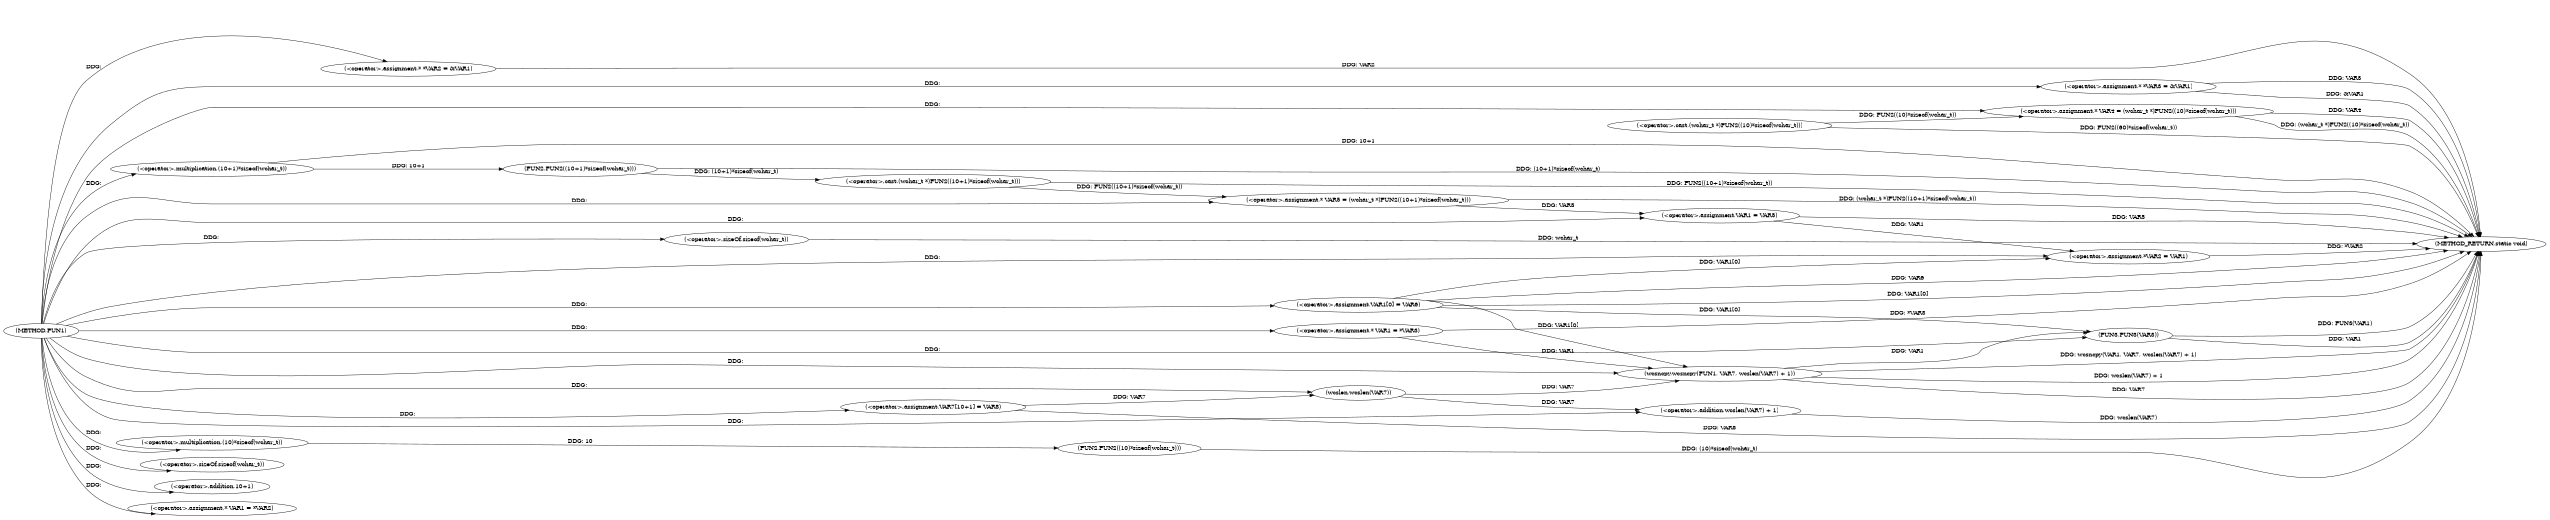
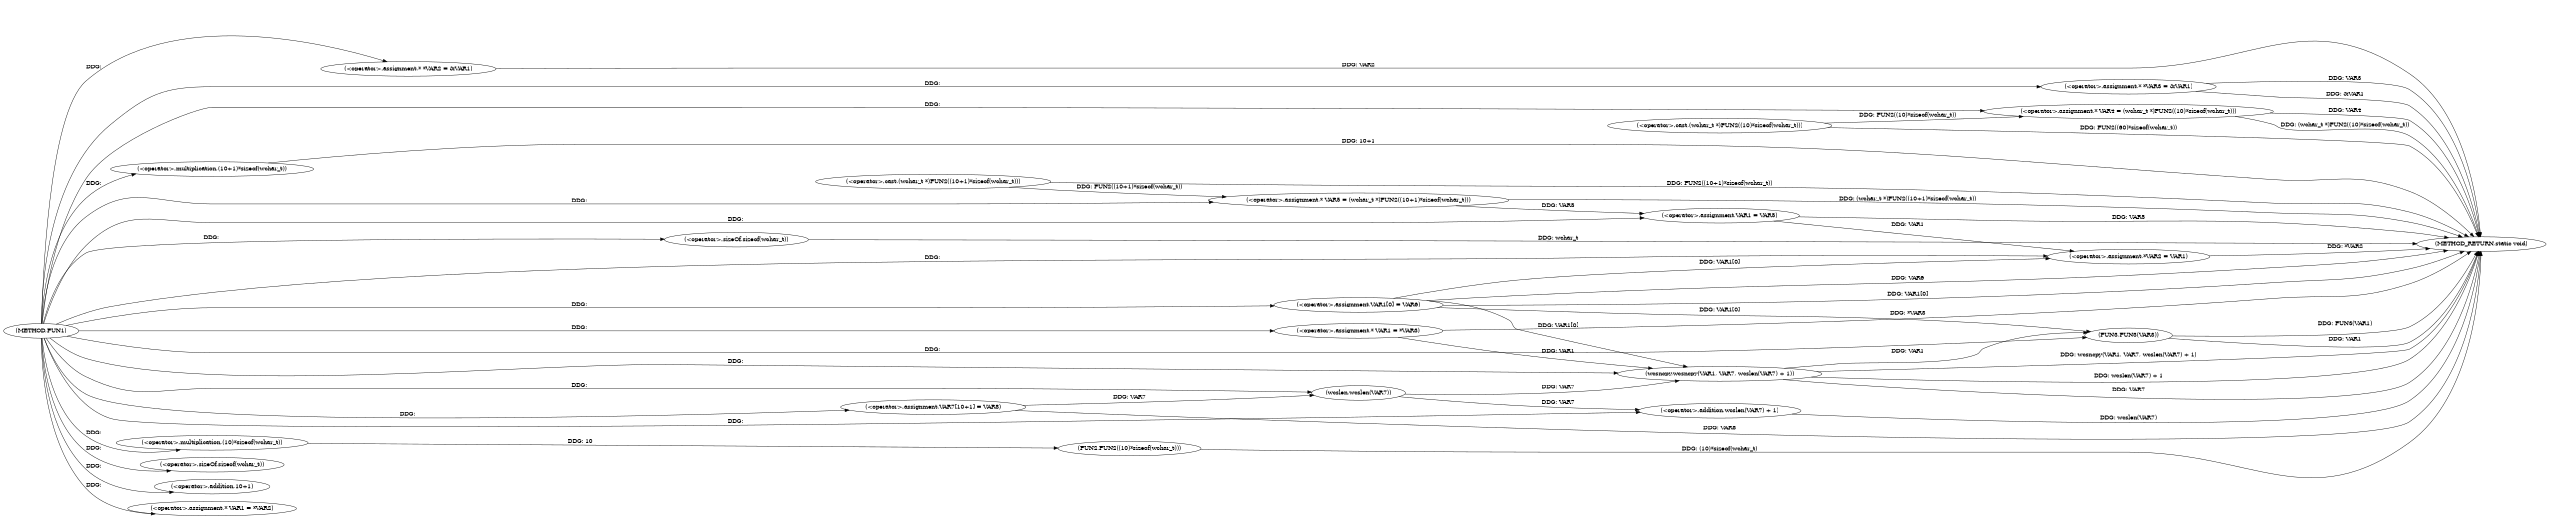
(580, 169) -> none
(1720, 374) -> (1720, 374)
